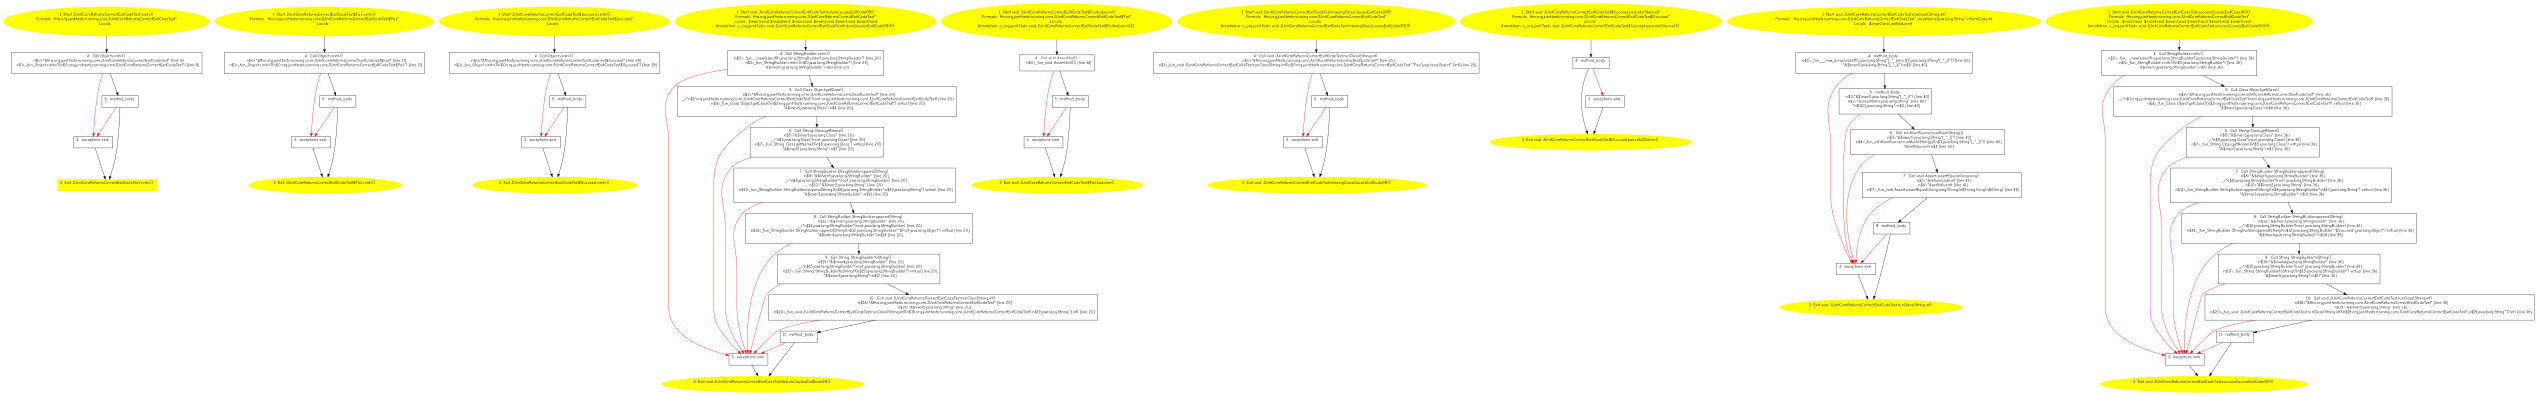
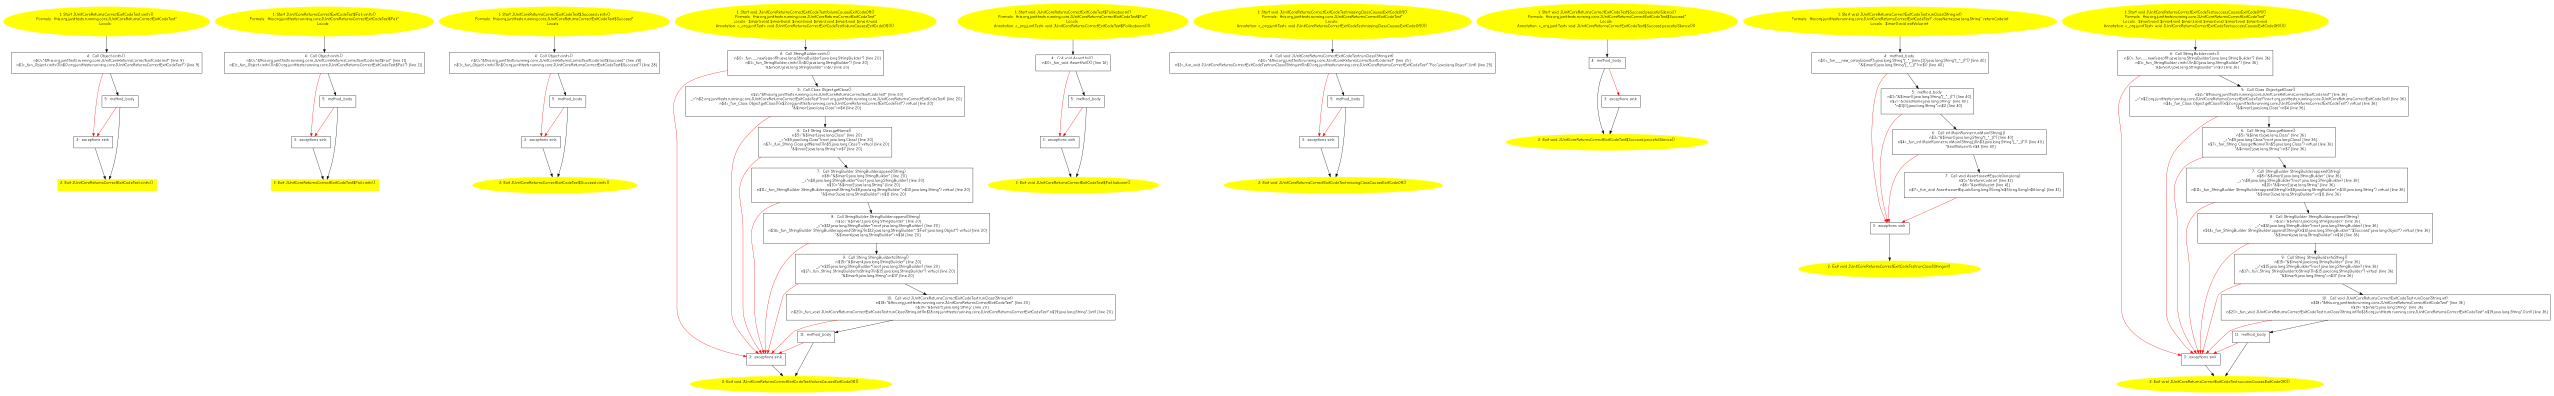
(325, 185) -> (325, 185)
(1892, 228) -> none
